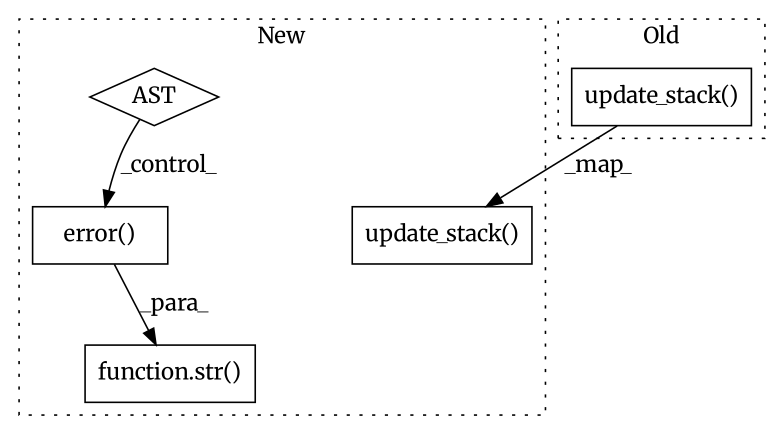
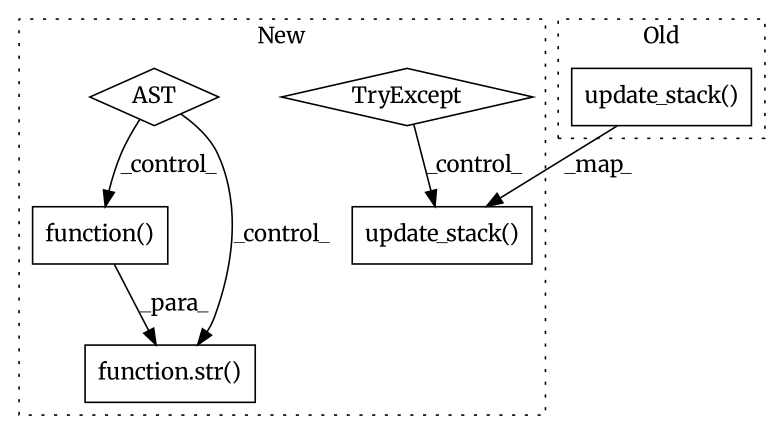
none -> (407, 97)
none -> (232, 216)
(100, 235) -> (100, 235)
